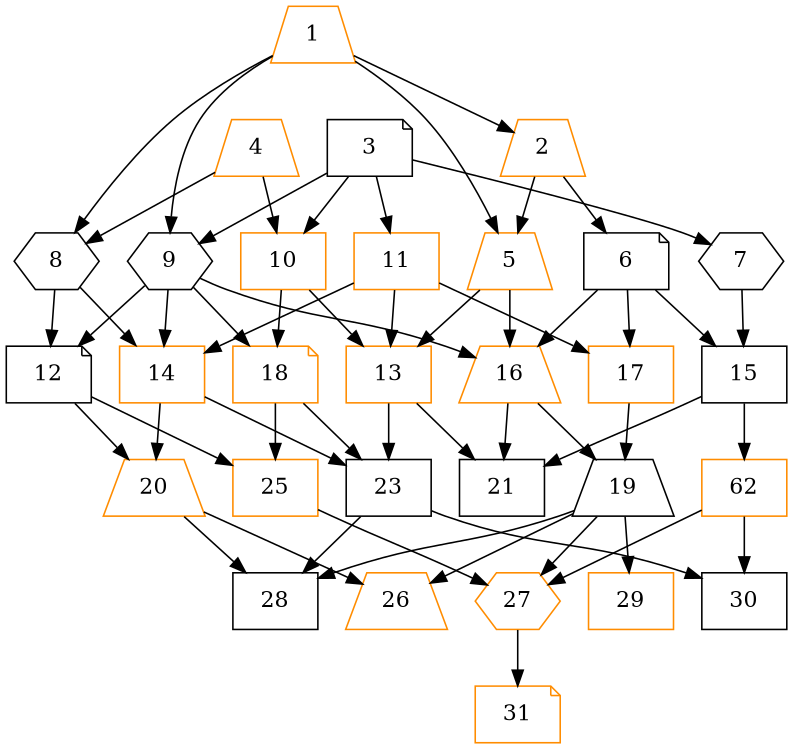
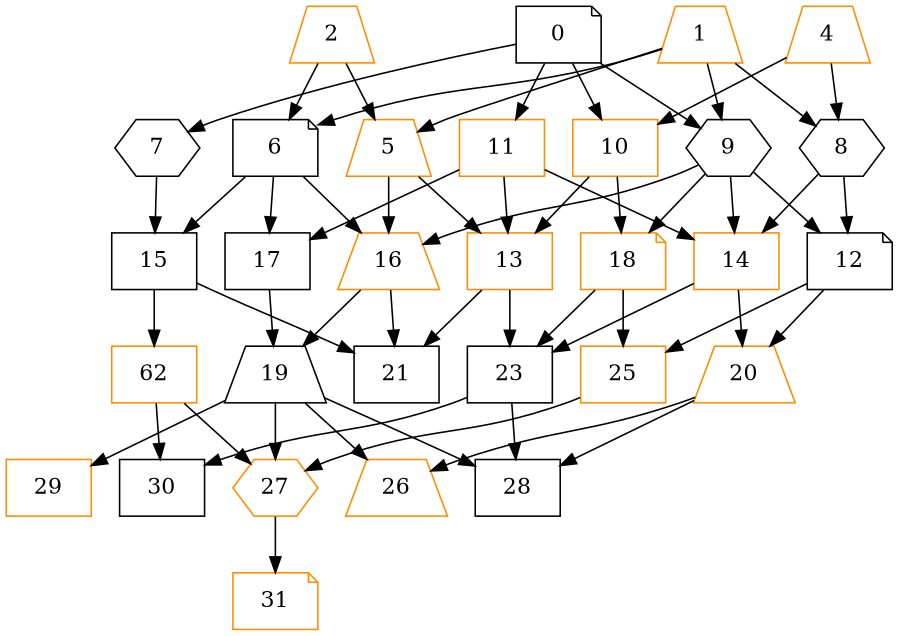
(426, 91) -> (498, 85)
(370, 148) -> (559, 35)
(631, 375) -> (268, 261)
